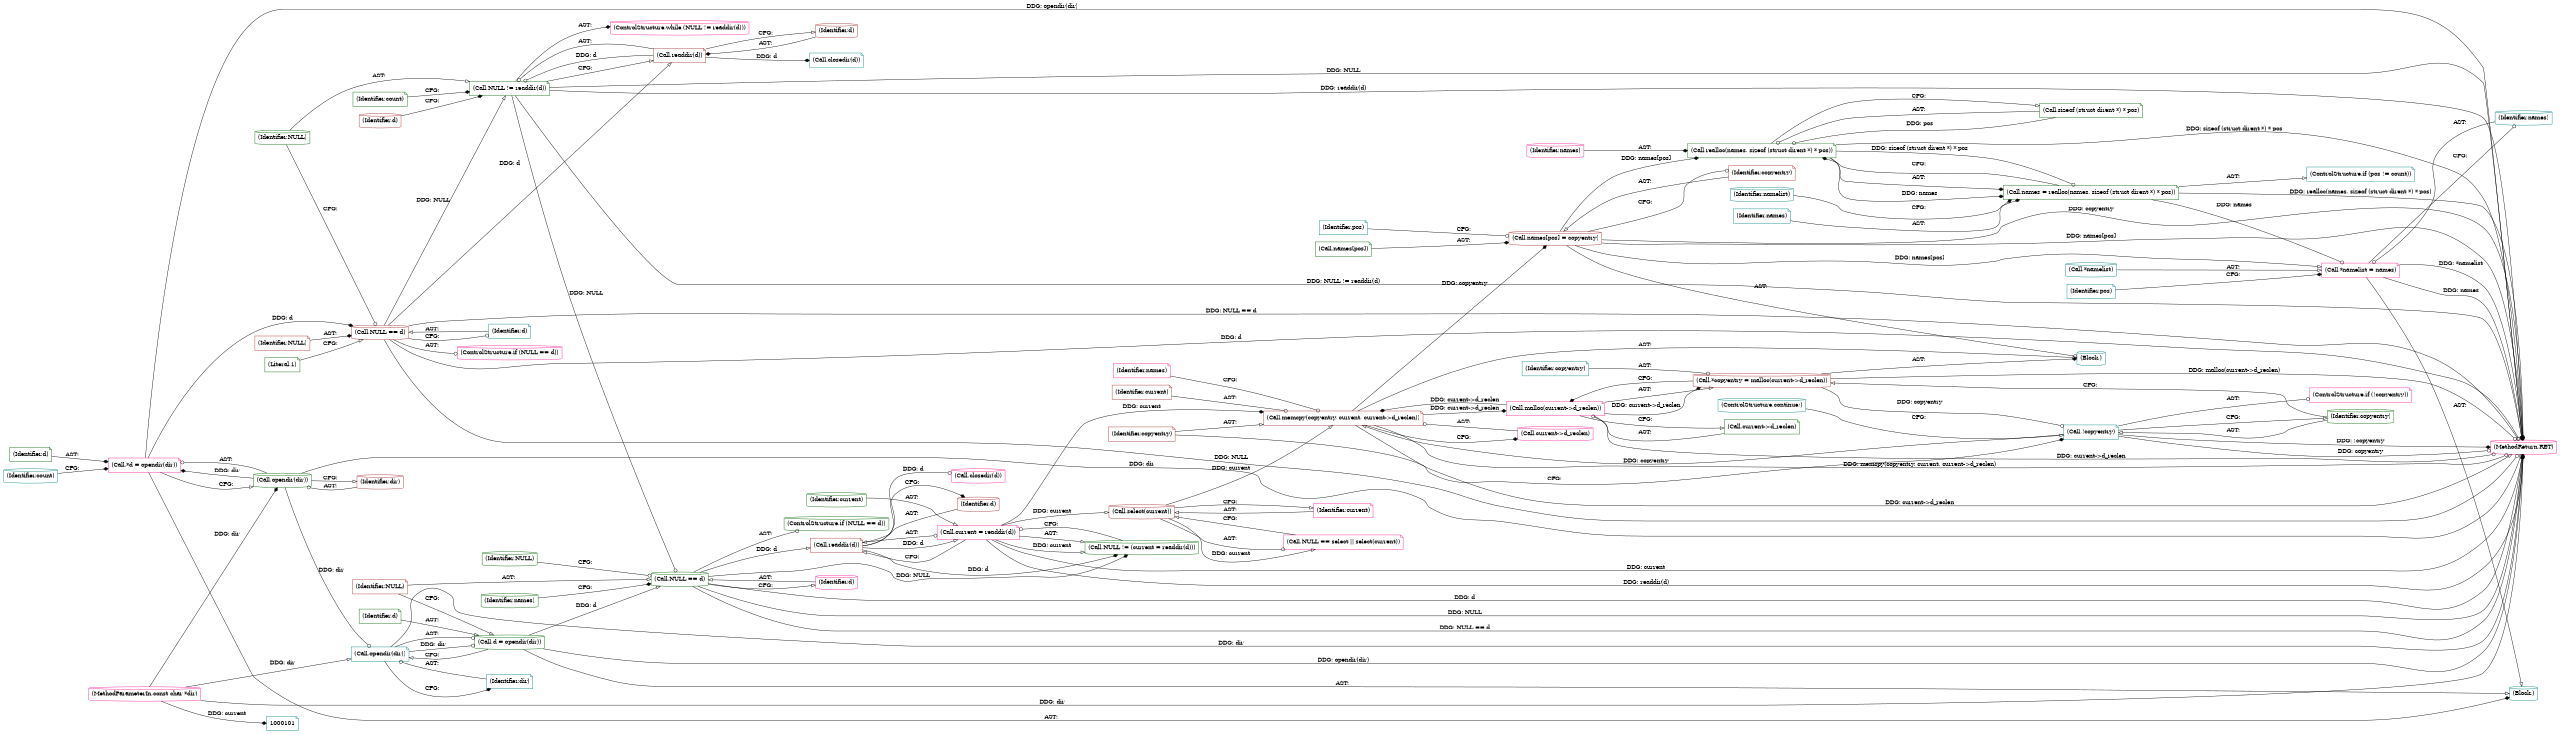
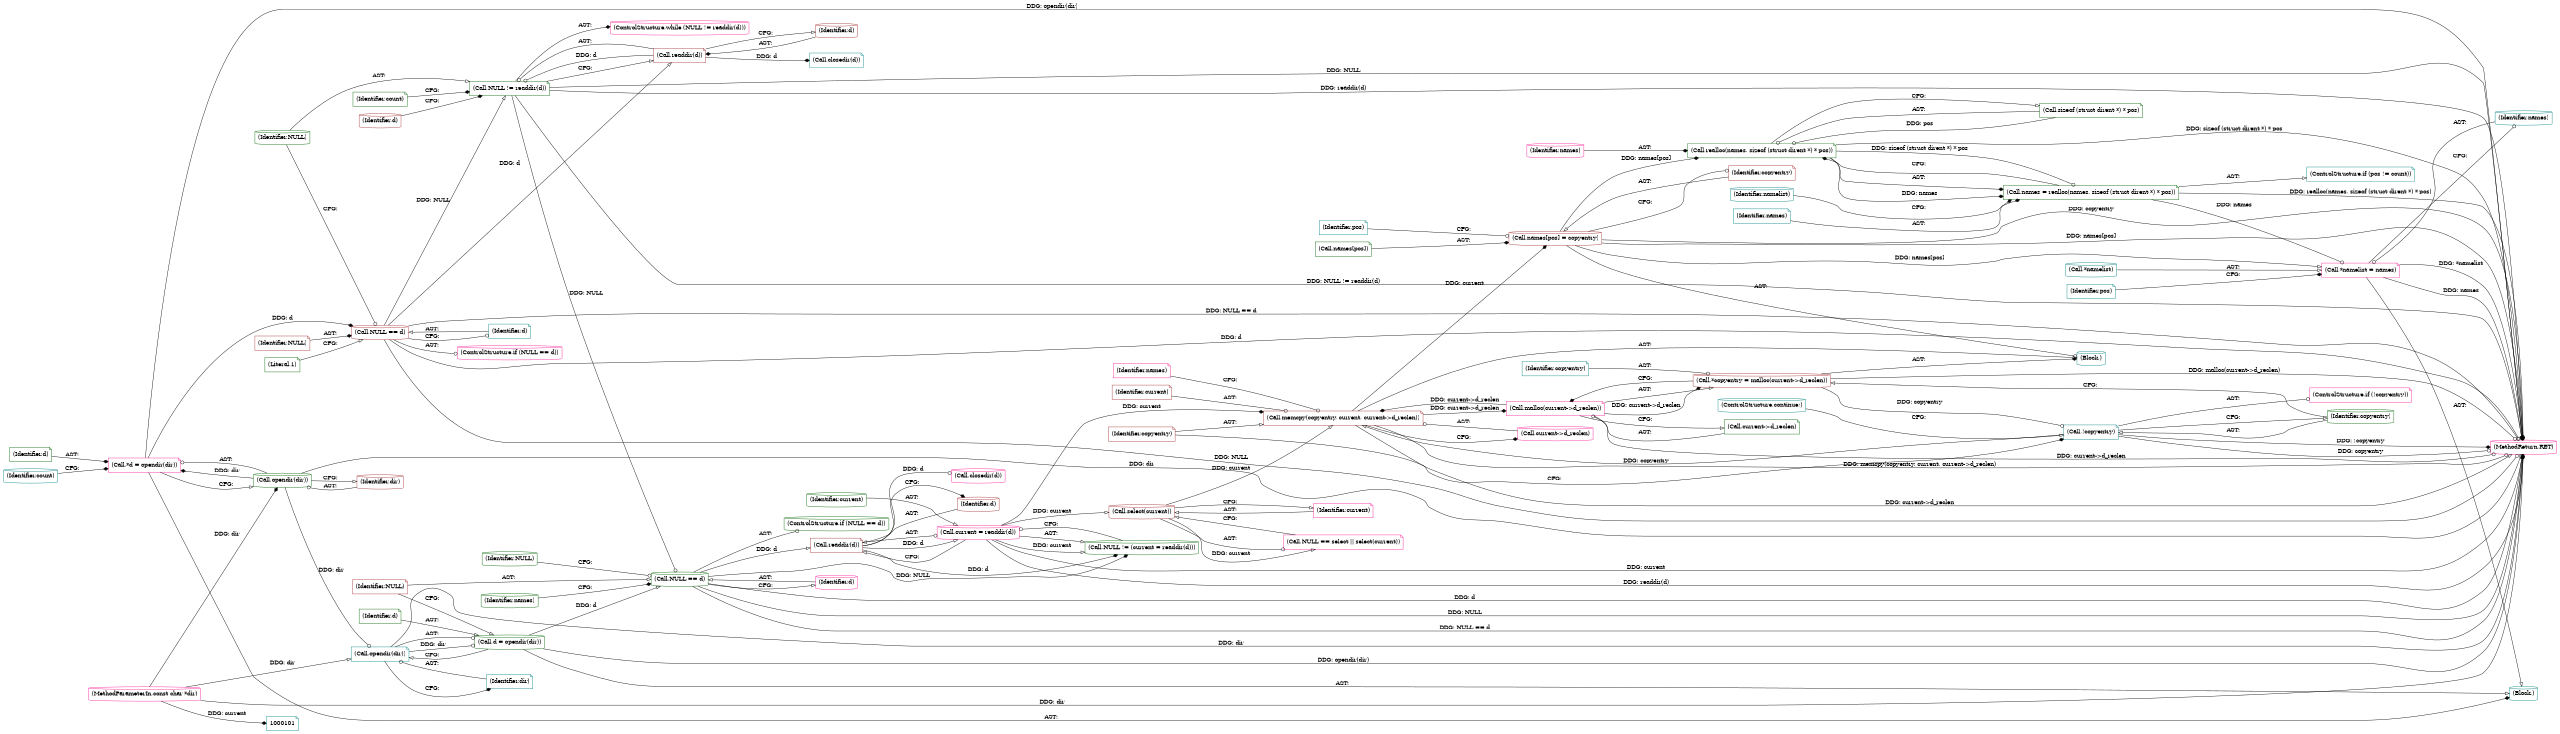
(1465, 284) -> (1465, 284)
(978, 533) -> (978, 533)
